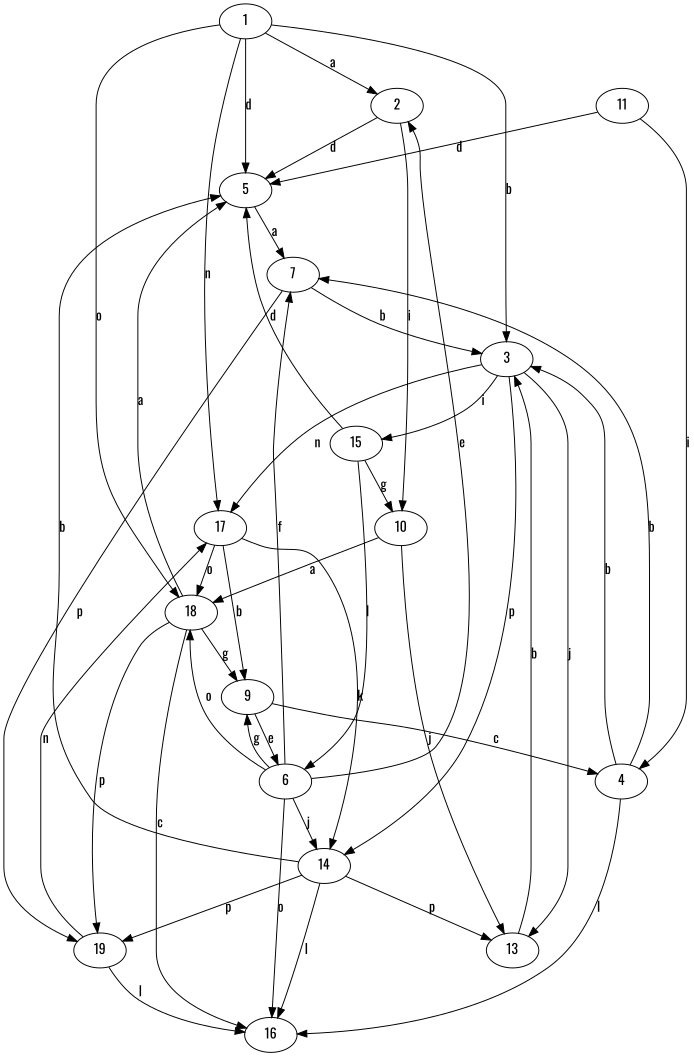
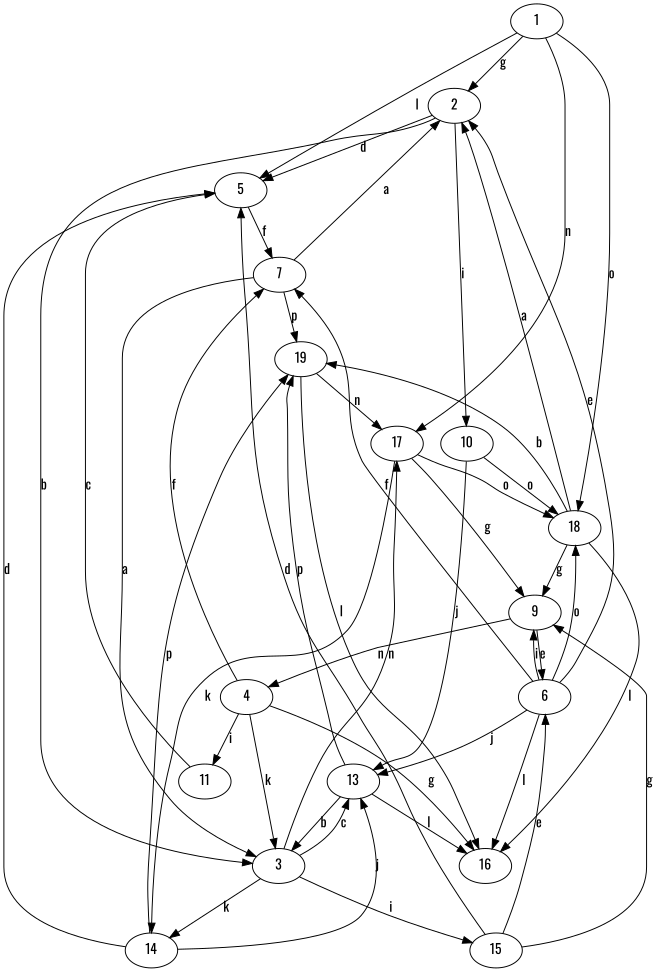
(333, 64) -> (503, 64)
(500, 91) -> (41, 414)
(249, 106) -> (417, 106)
(460, 148) -> (89, 486)
none -> (363, 194)
(275, 233) -> (264, 233)
(383, 317) -> (126, 570)
(138, 390) -> (521, 321)
(686, 439) -> (228, 735)
(376, 482) -> (647, 808)
(63, 528) -> (7, 570)
(652, 528) -> (174, 486)
(313, 570) -> (531, 486)
(608, 570) -> (268, 782)
none -> (298, 578)
(239, 613) -> (488, 528)
(368, 613) -> (539, 824)
(512, 613) -> (227, 908)
(570, 655) -> (344, 824)
(257, 739) -> (537, 655)
(497, 739) -> (381, 655)
(102, 782) -> (539, 444)
(303, 819) -> (460, 748)
(161, 824) -> (630, 697)
(281, 908) -> (524, 782)
(433, 908) -> (378, 866)
(599, 908) -> (432, 782)
(302, 946) -> (404, 814)
